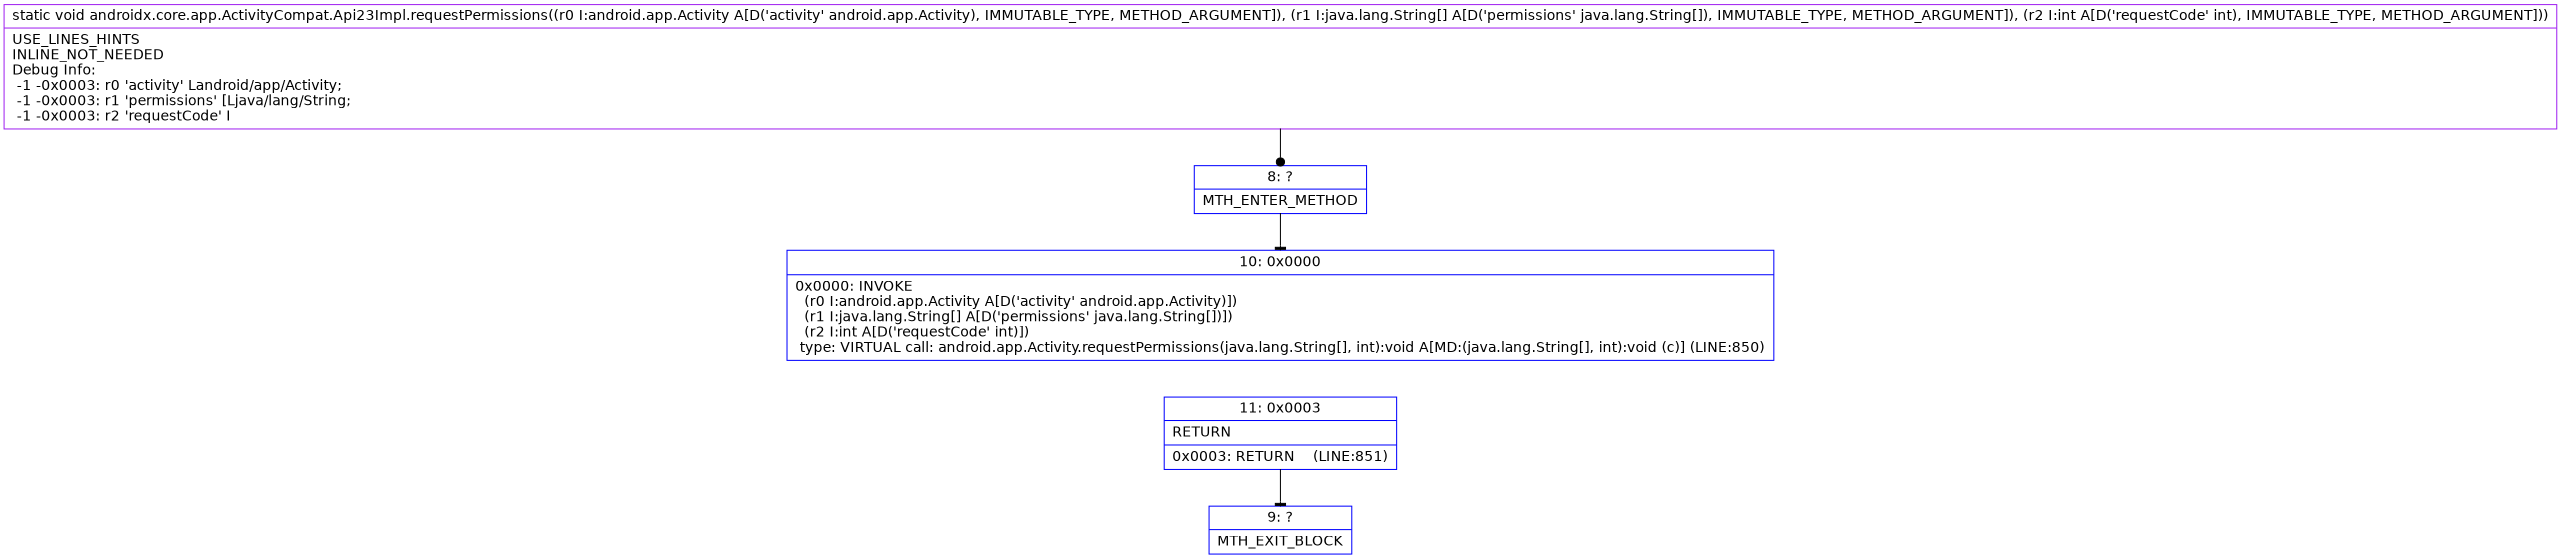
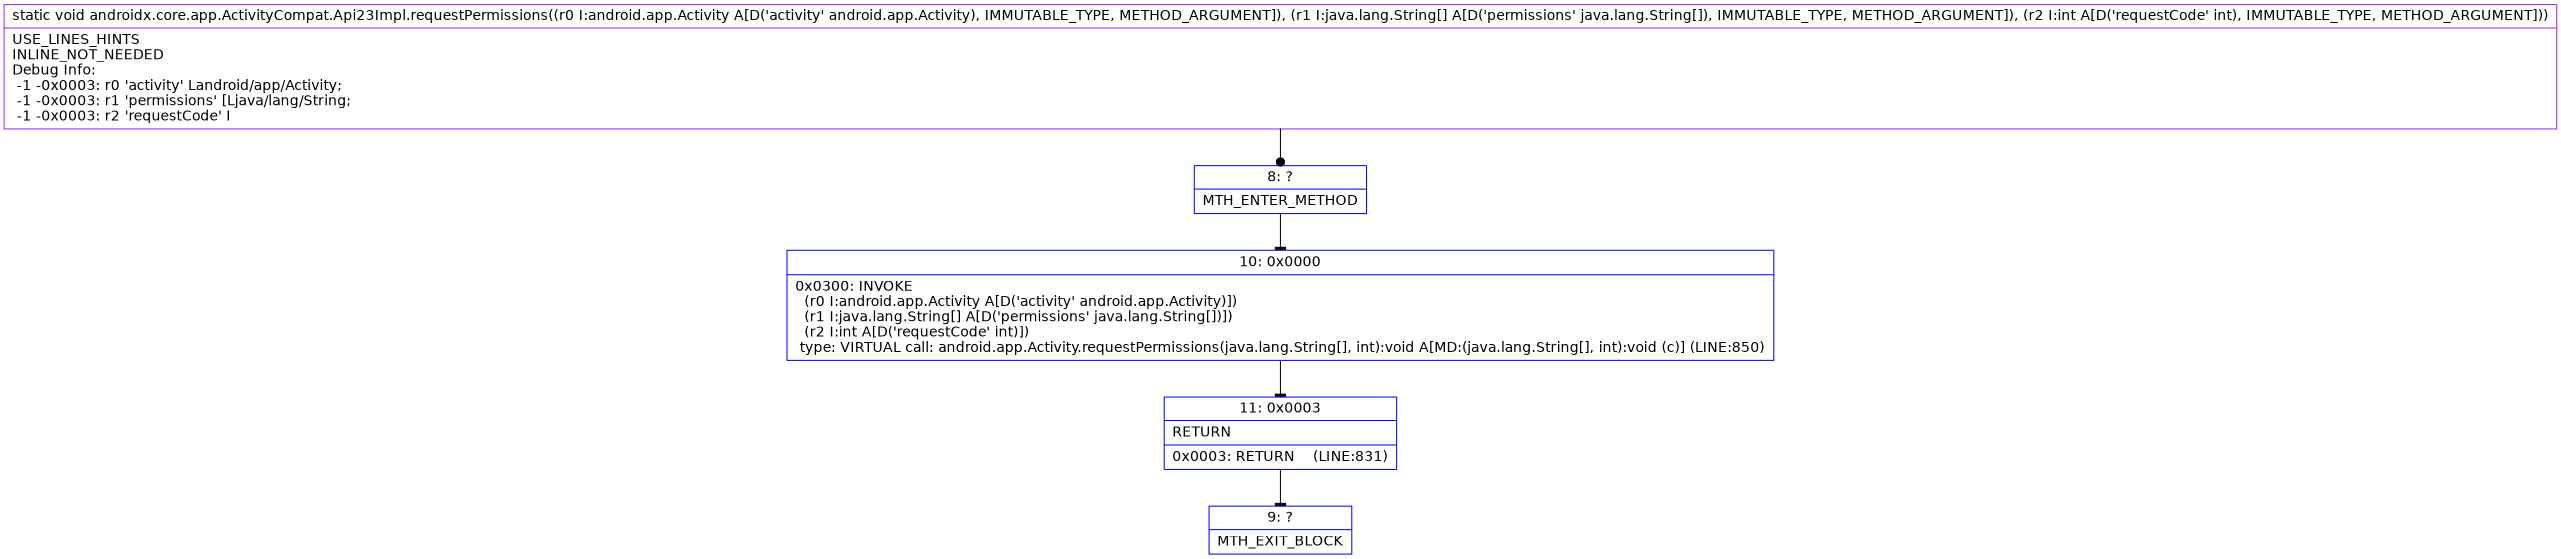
(859, 286) -> (859, 286)
none -> (1280, 376)
(1280, 457) -> (1280, 457)
